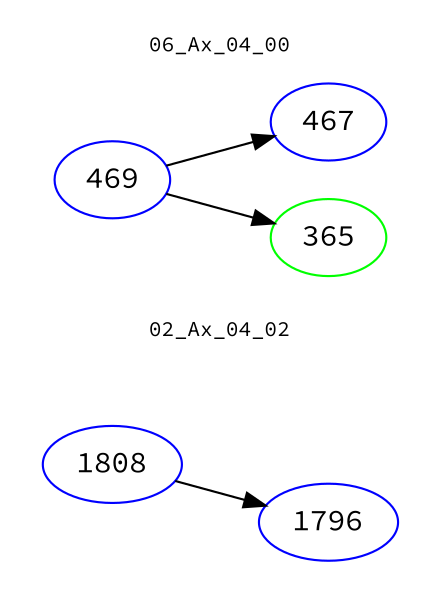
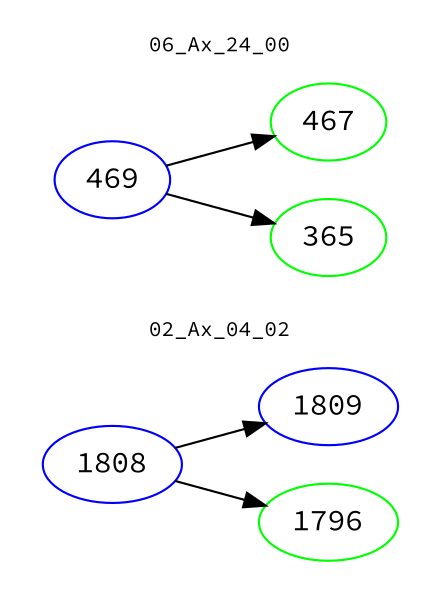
(220, 46) -> (220, 46)
(329, 122) -> (329, 122)
none -> (329, 407)
(329, 522) -> (329, 522)
